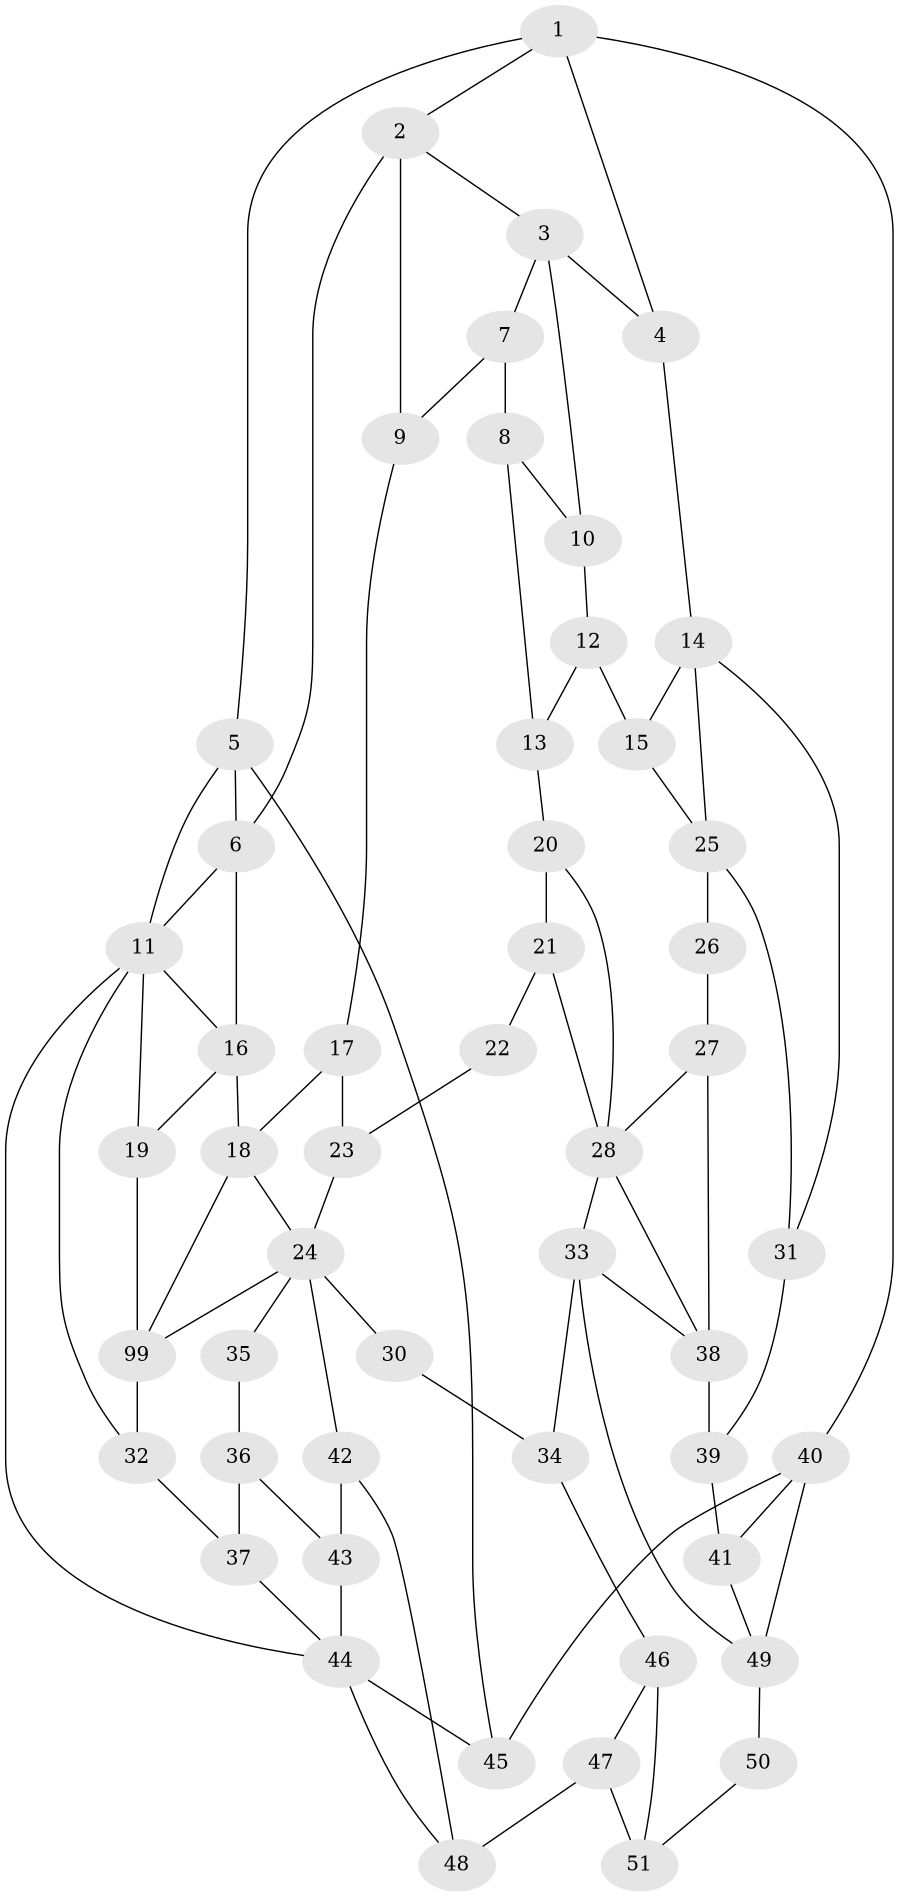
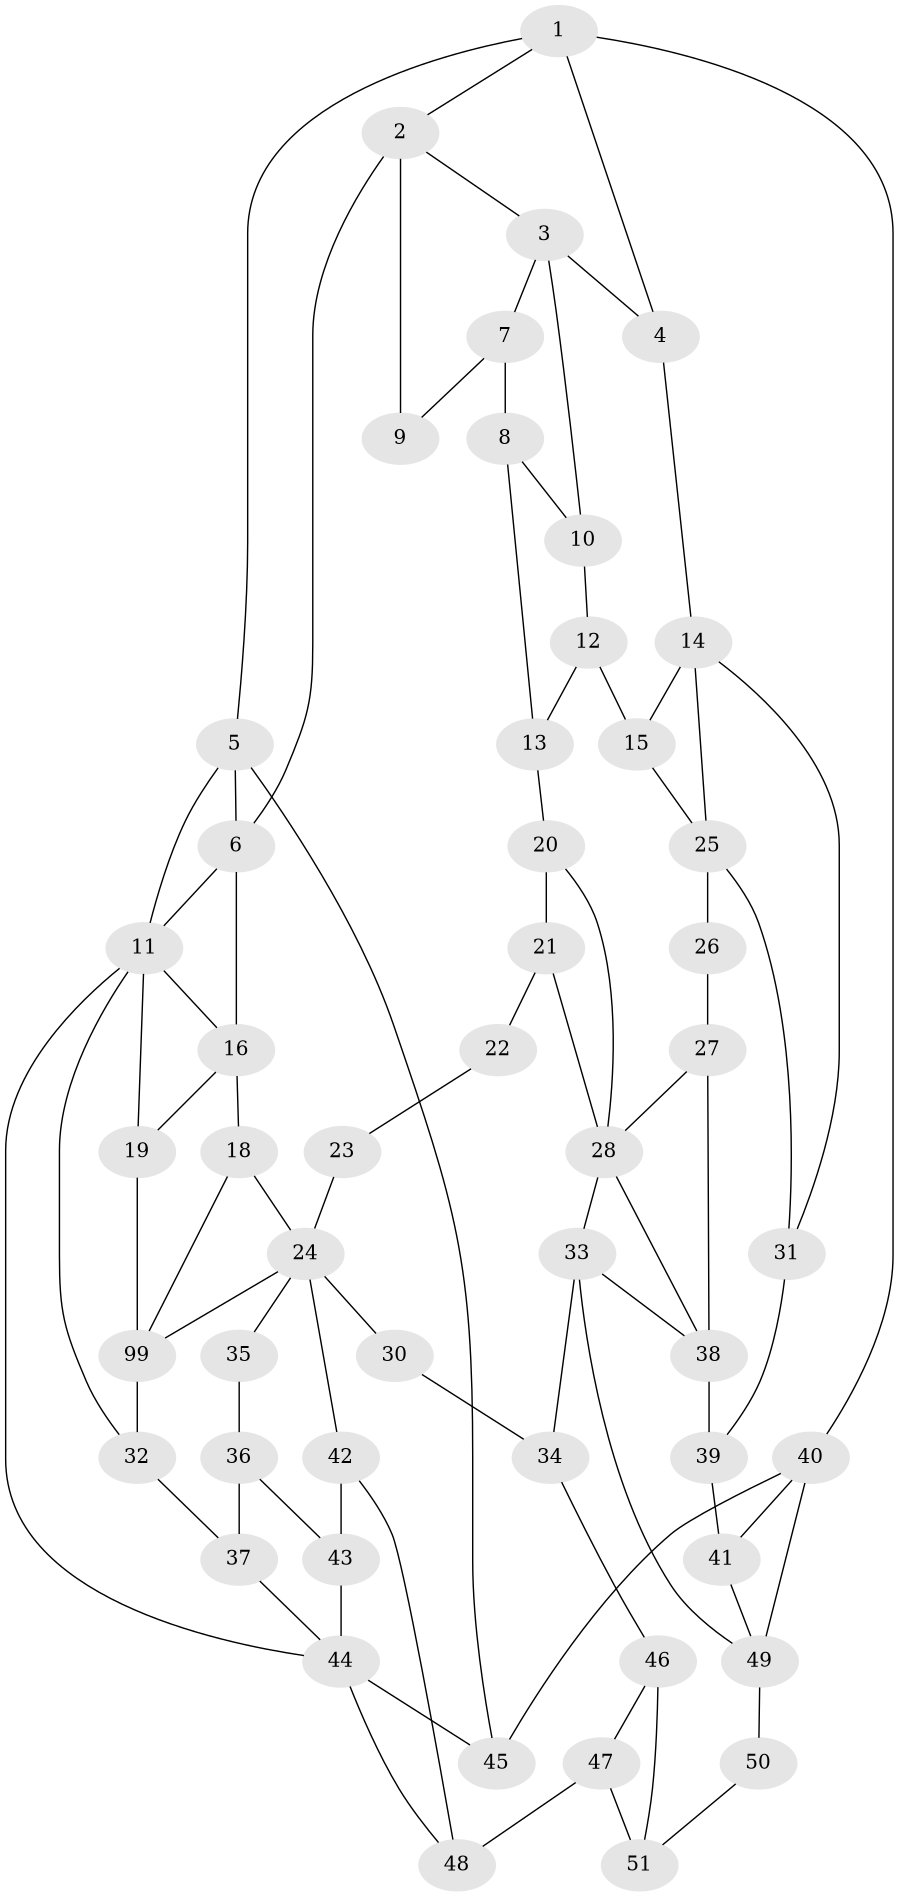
(342, 1050) -> none
